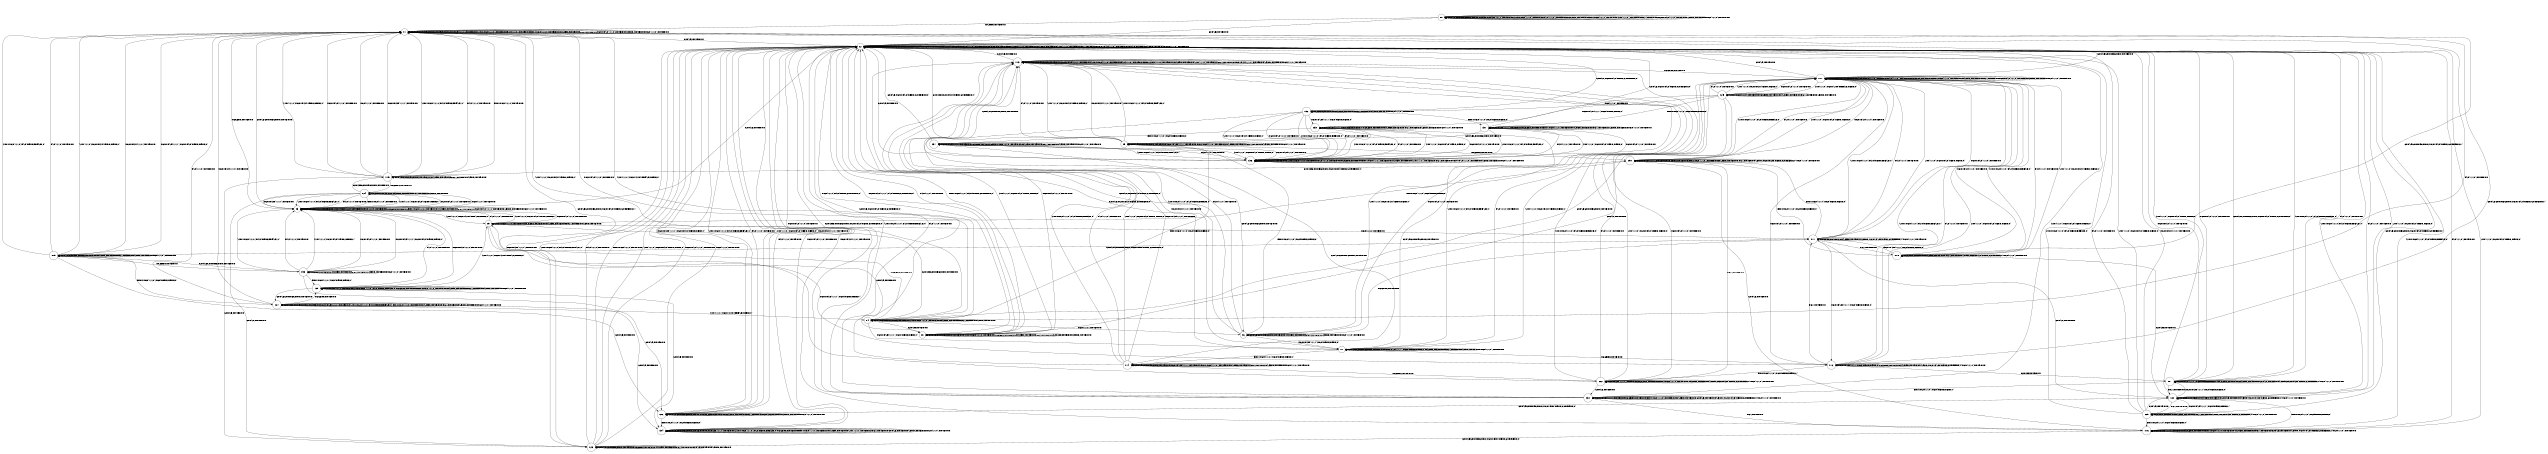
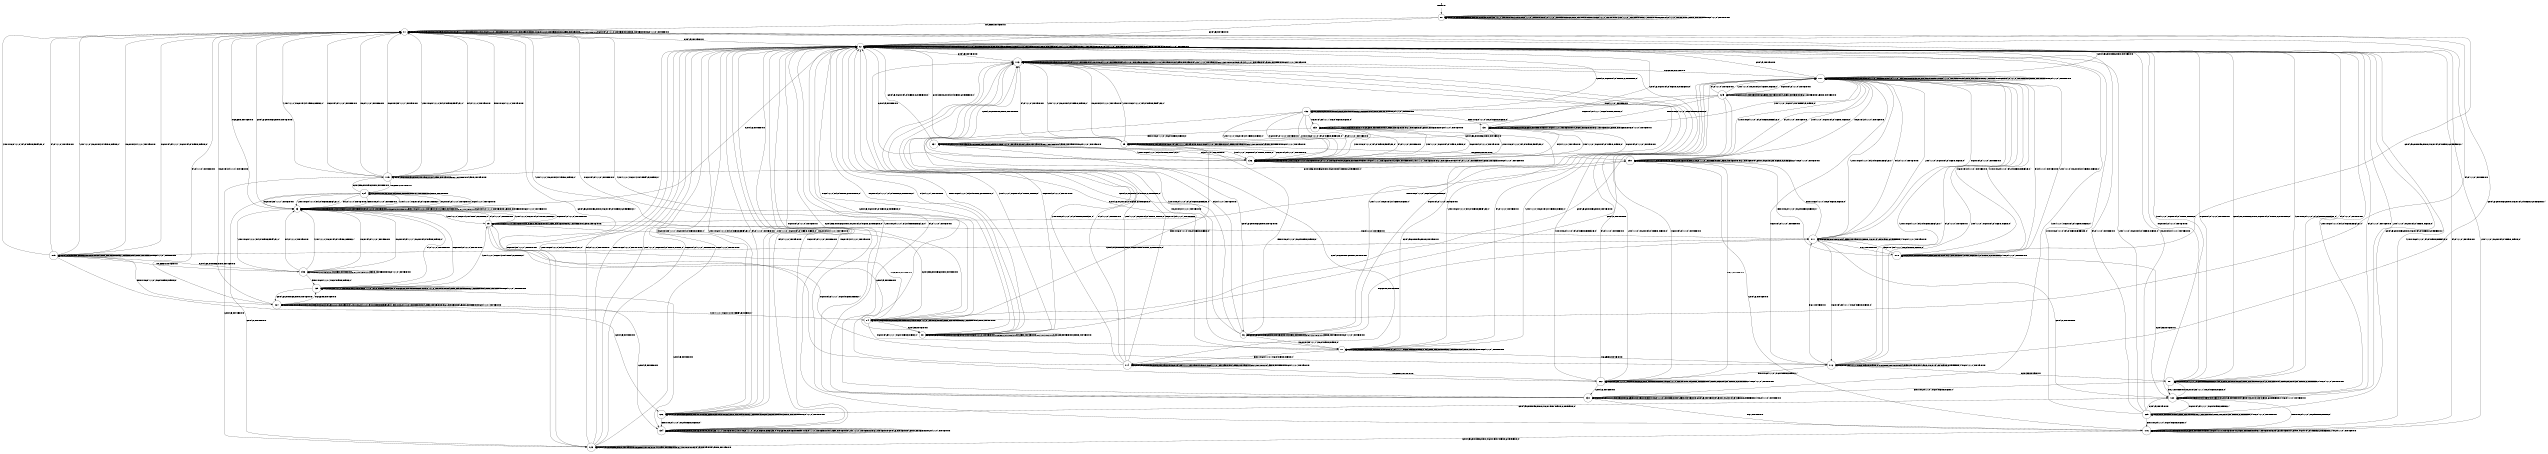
none -> (1441, 5)
(966, 50) -> (938, 53)
(1788, 93) -> (1706, 116)
(513, 300) -> none
(1045, 327) -> none
(2164, 411) -> none
